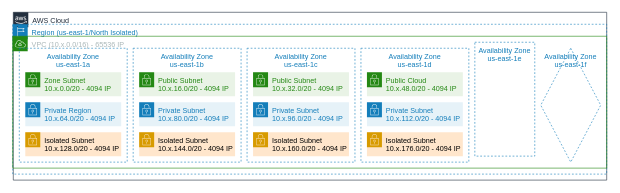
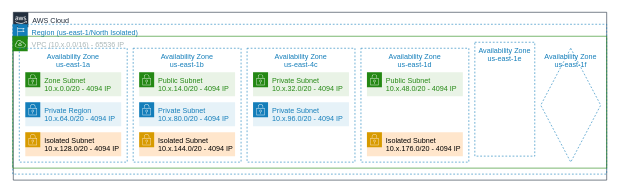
(301, 56) -> (301, 56)
(197, 89) -> (197, 89)
(311, 89) -> (311, 89)
(425, 89) -> (425, 89)
(415, 114) -> none
(301, 144) -> none
